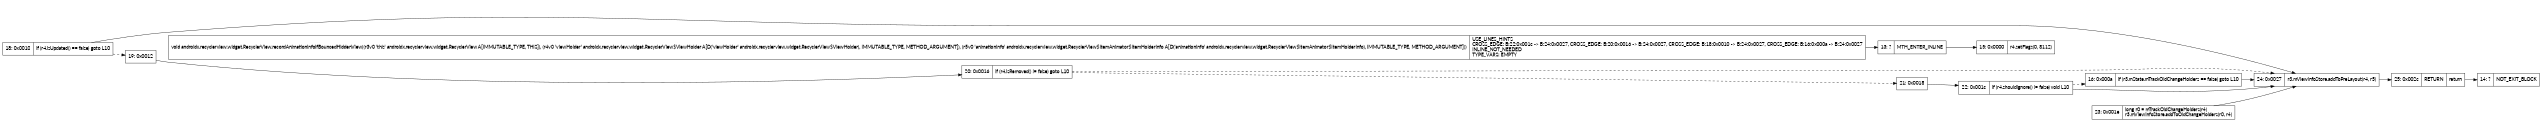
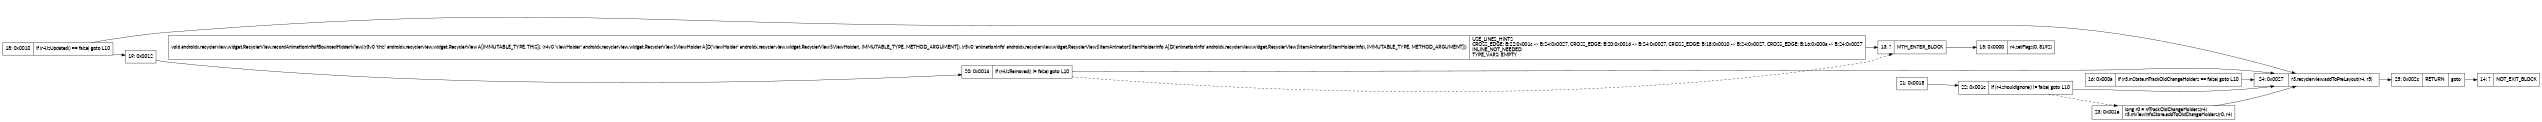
(1920, 47) -> (1920, 47)
(2031, 47) -> (2031, 47)
(117, 54) -> (117, 54)
(1672, 71) -> (1672, 71)
(1483, 78) -> (1482, 91)
(2332, 80) -> (2332, 80)
(2456, 80) -> (2456, 80)
(2077, 84) -> (2081, 100)
(2031, 88) -> (2031, 88)
